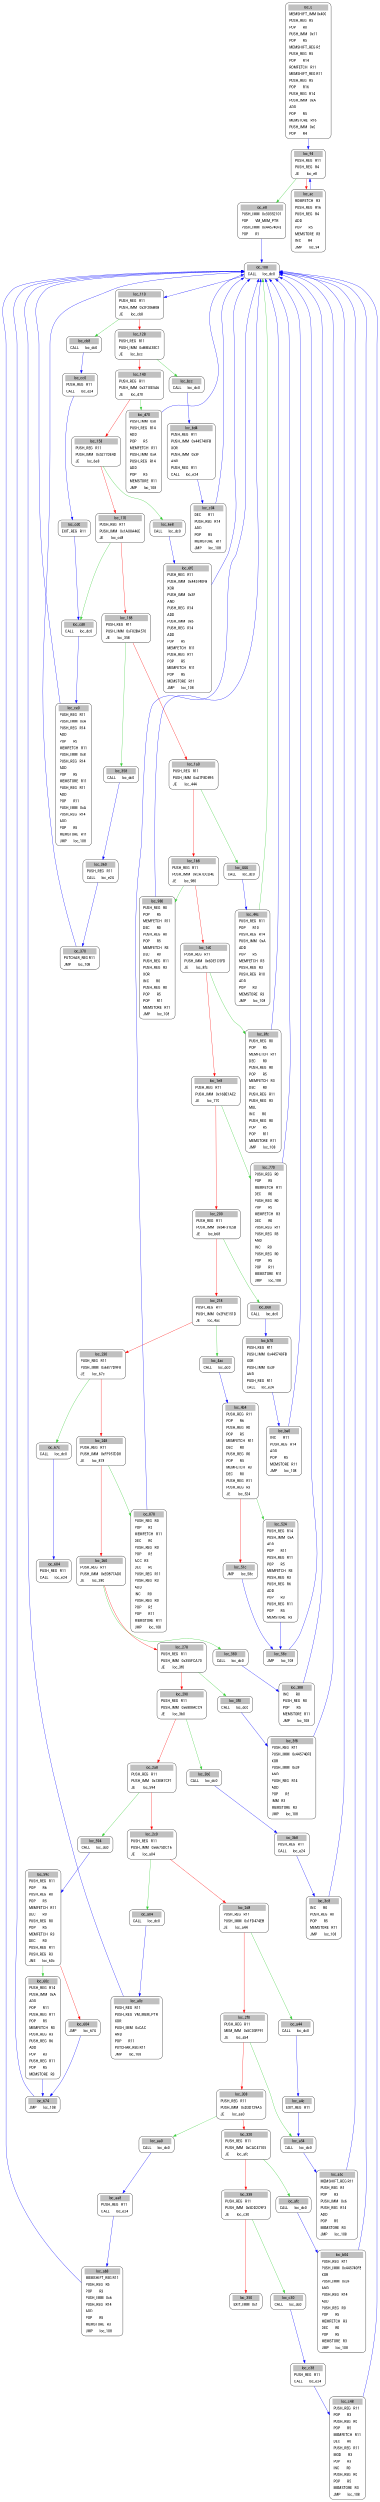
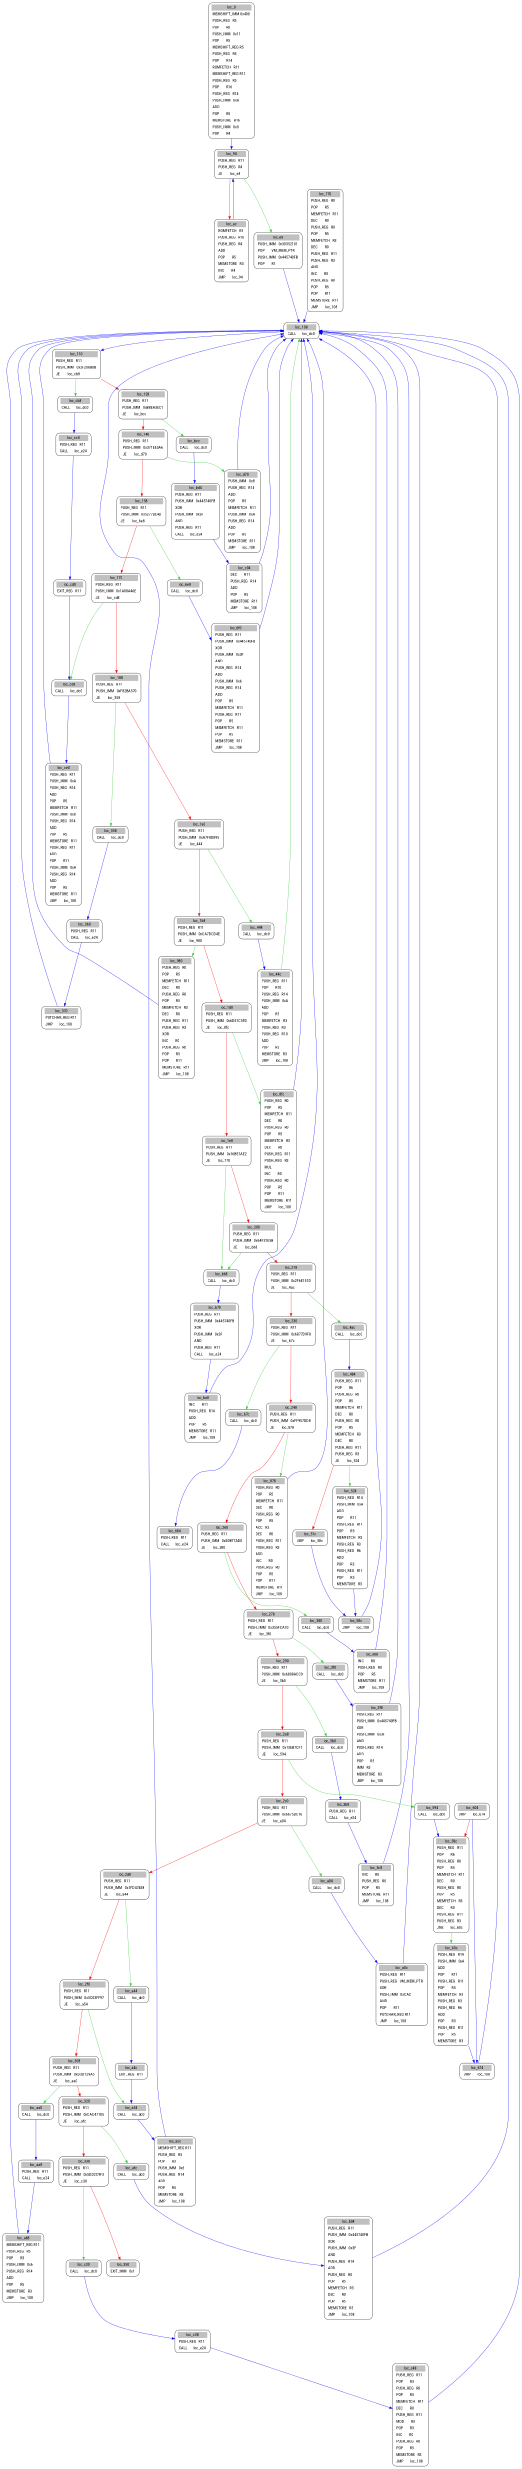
(236, 1141) -> (224, 1216)
(70, 1991) -> (468, 1827)
(244, 2031) -> (84, 1998)
